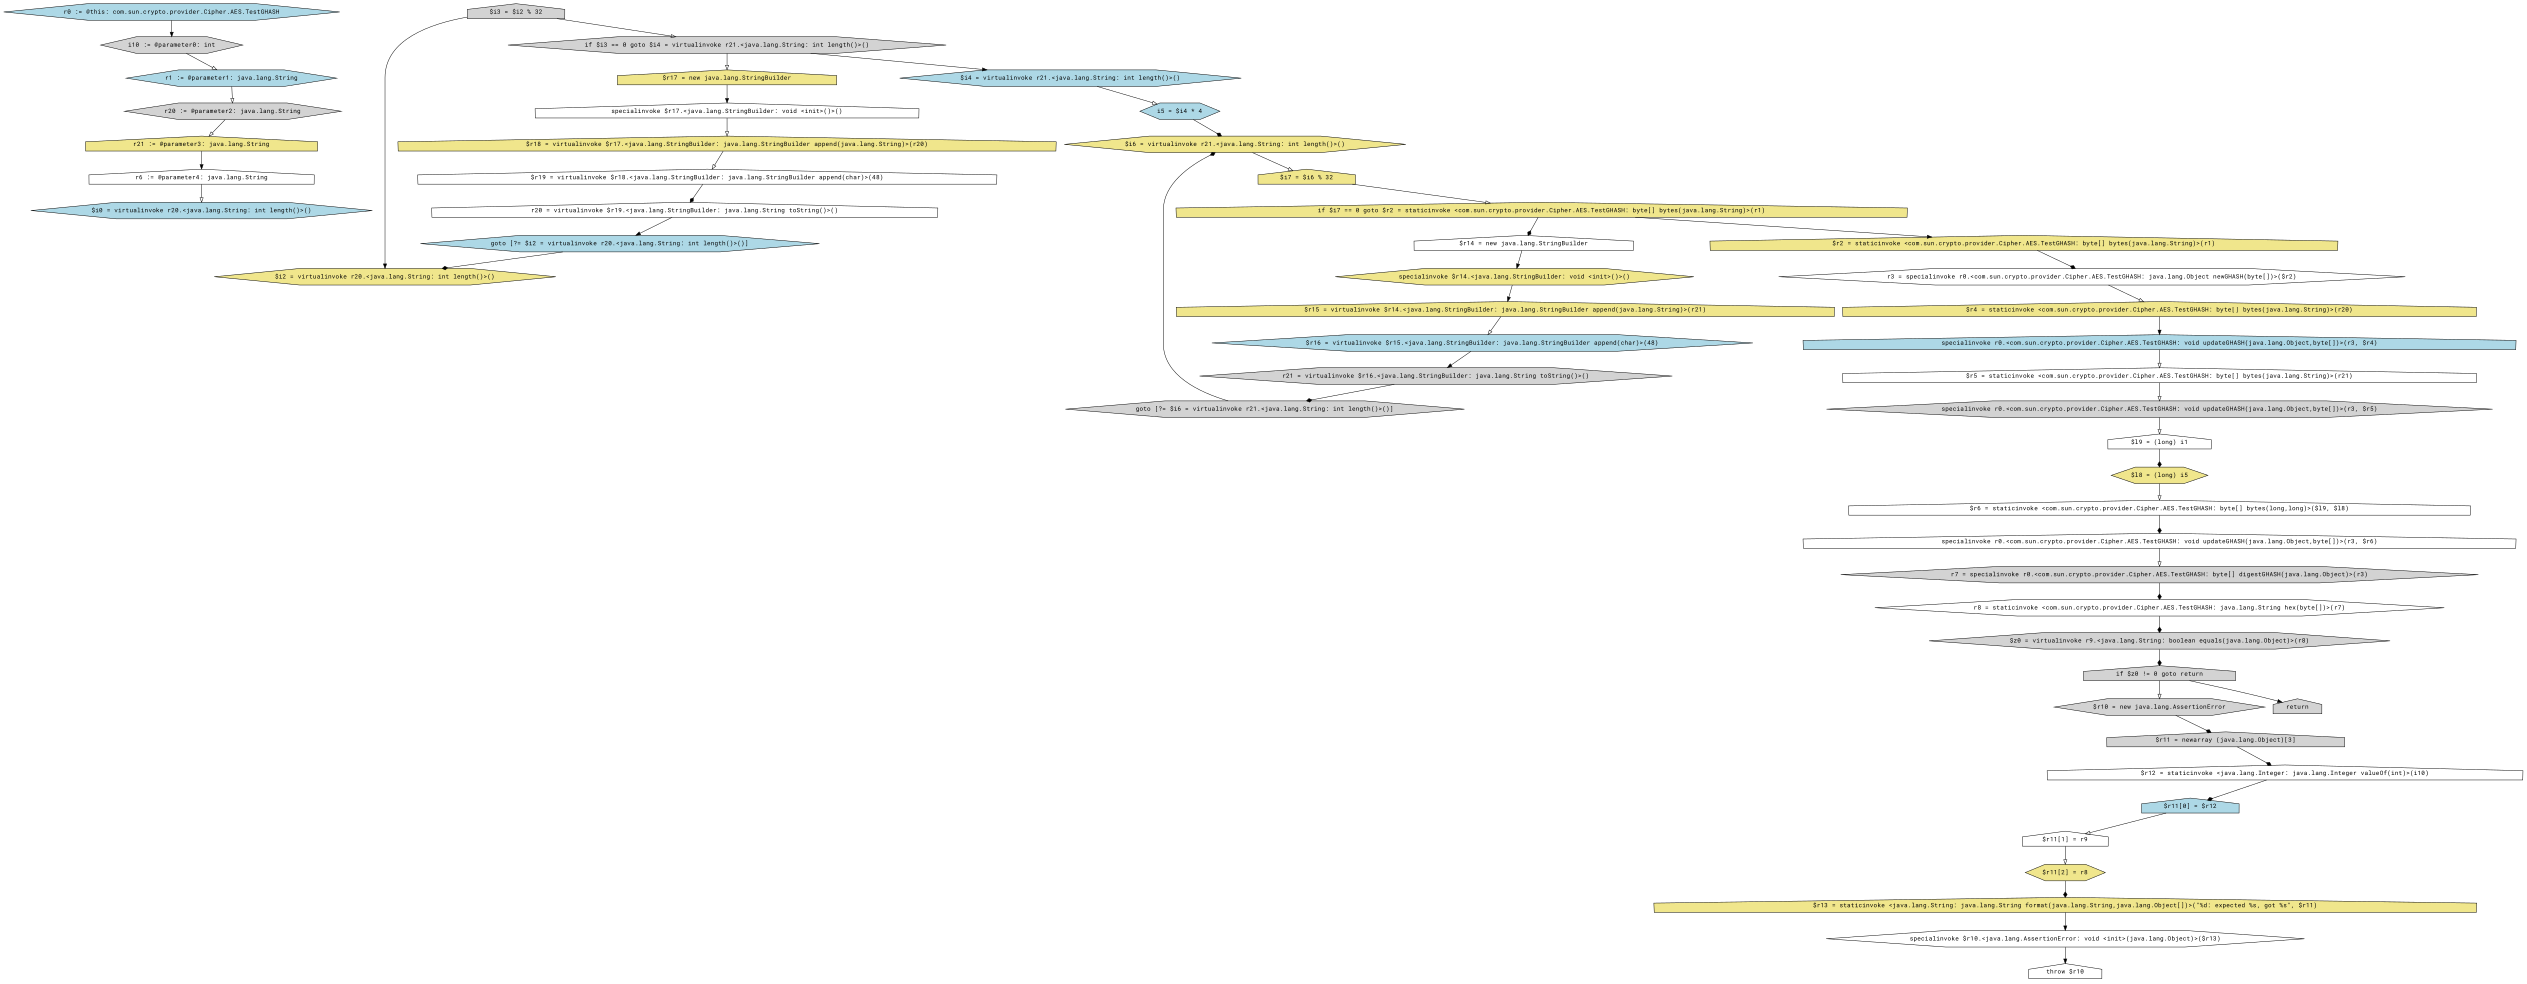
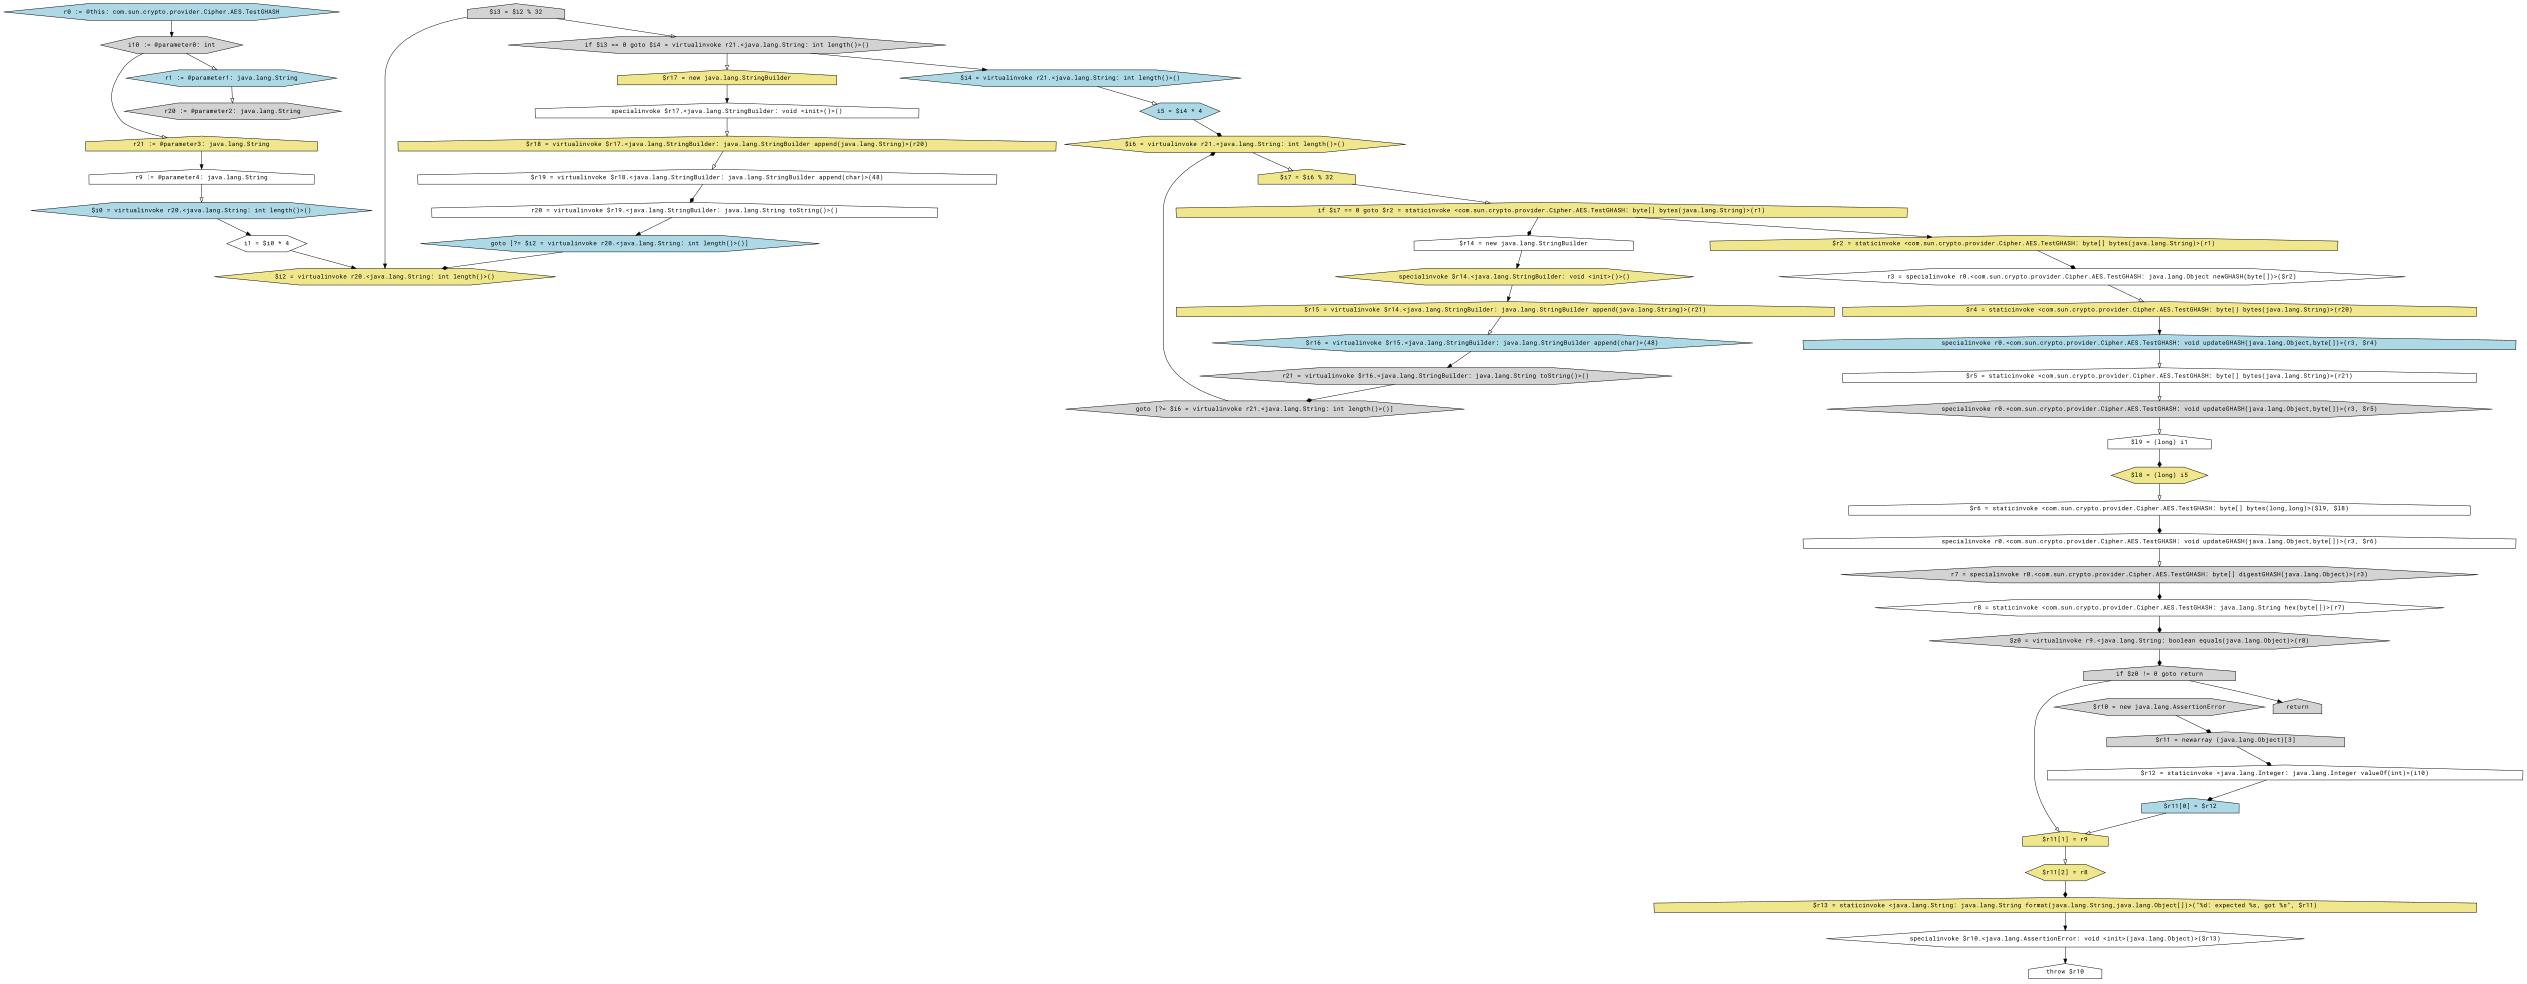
(219, 126) -> (112, 104)
(202, 177) -> (202, 177)
none -> (267, 244)
(2160, 687) -> (2035, 732)
(2065, 839) -> (2065, 839)
